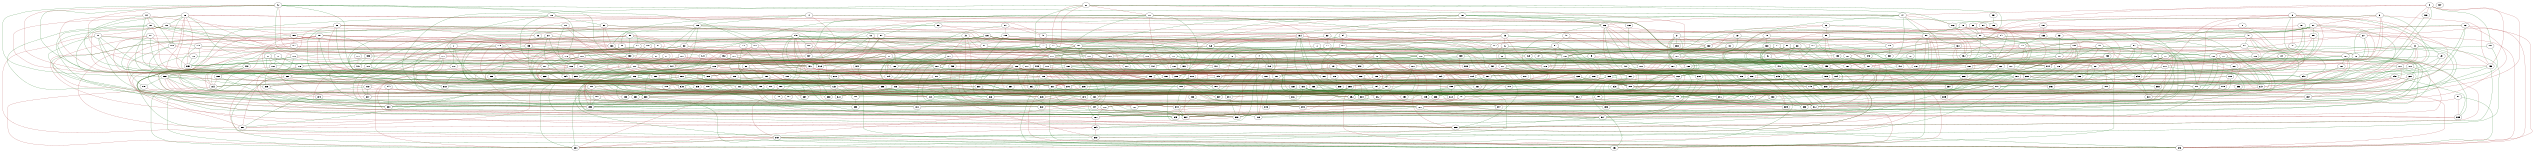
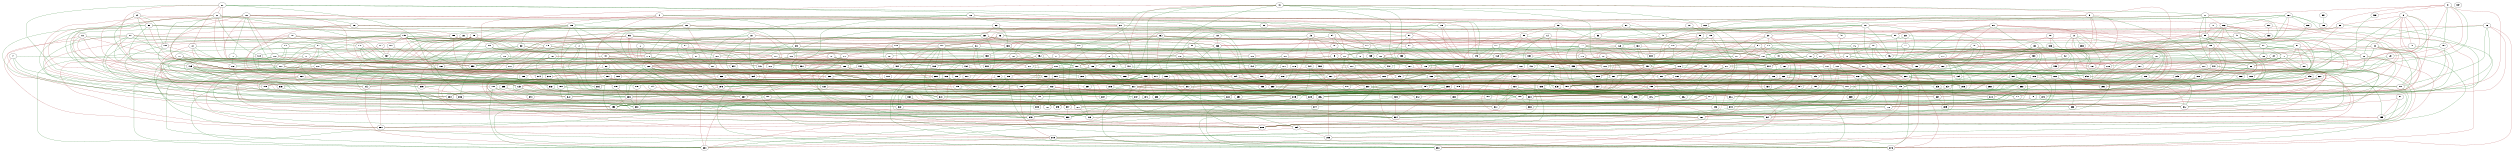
(1440, 76) -> none
